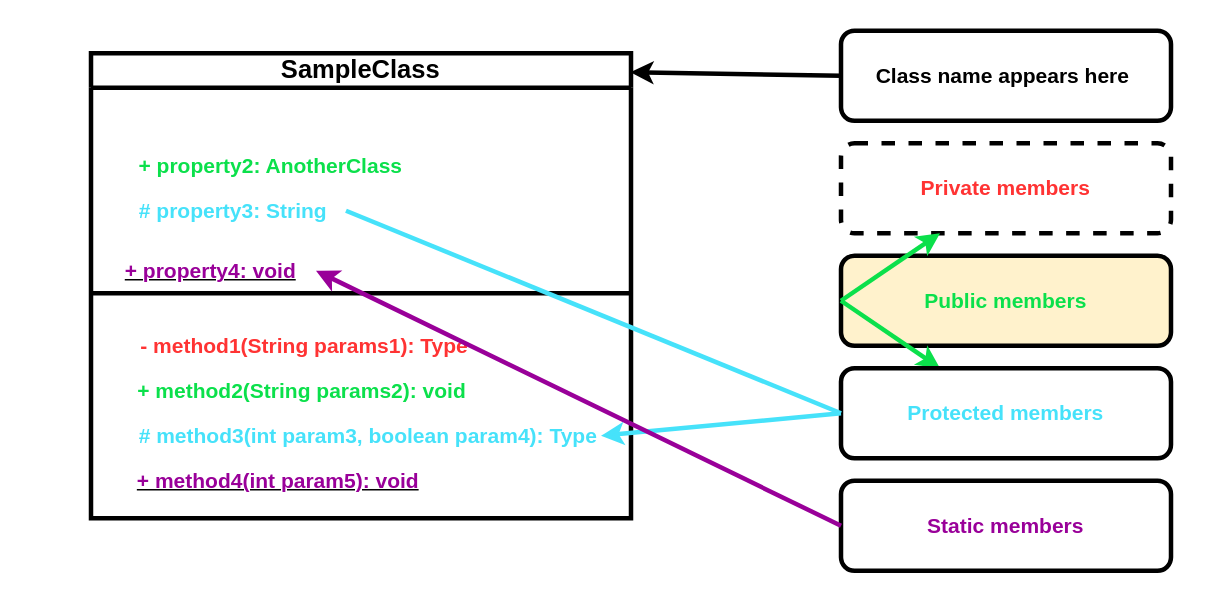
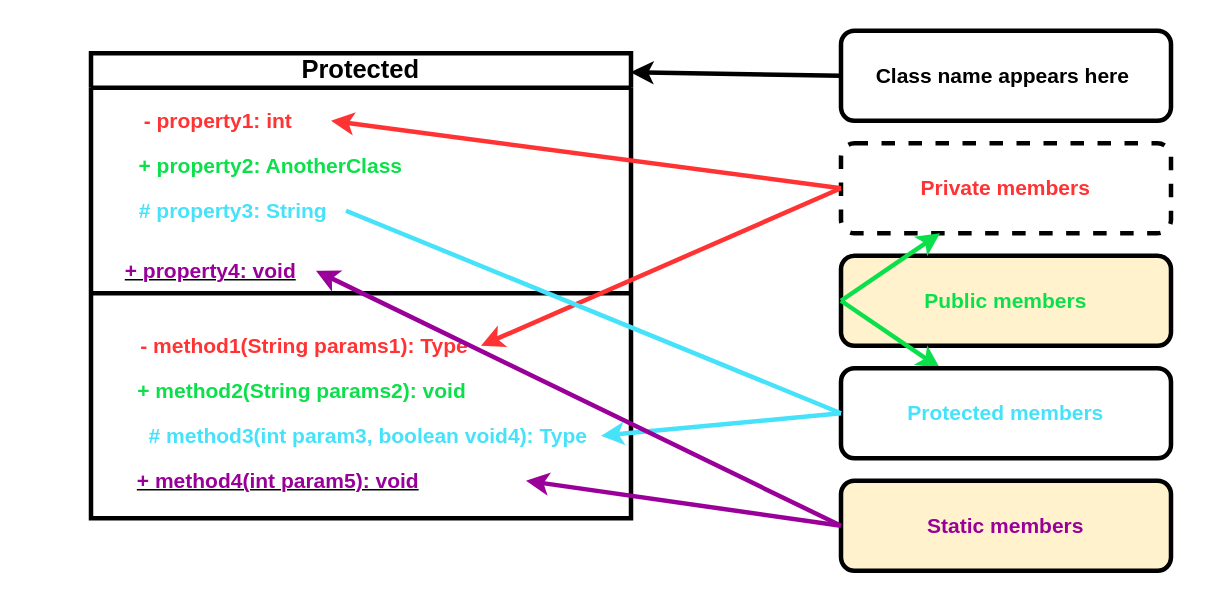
(361, 71) -> (361, 71)
none -> (218, 121)
none -> (591, 155)
none -> (723, 240)
(368, 436) -> (368, 436)
none -> (688, 504)
(1006, 526) -> (1006, 526)
